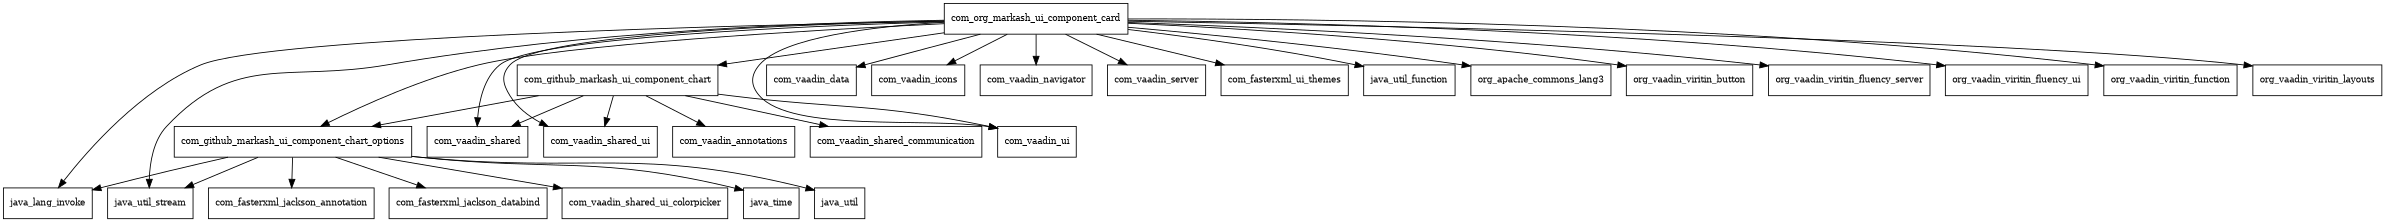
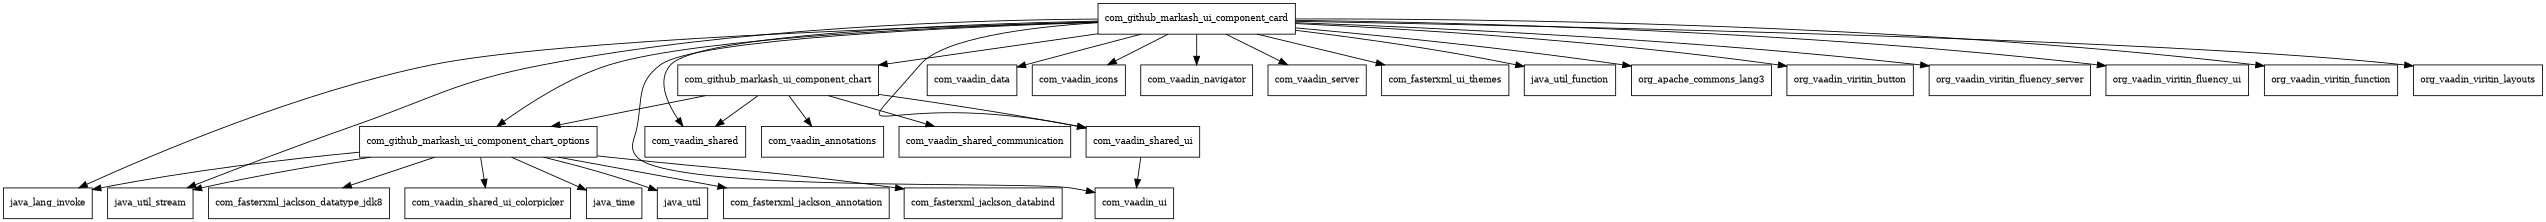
(1036, 19) -> (1197, 19)
(854, 107) -> (1139, 168)
none -> (299, 203)
